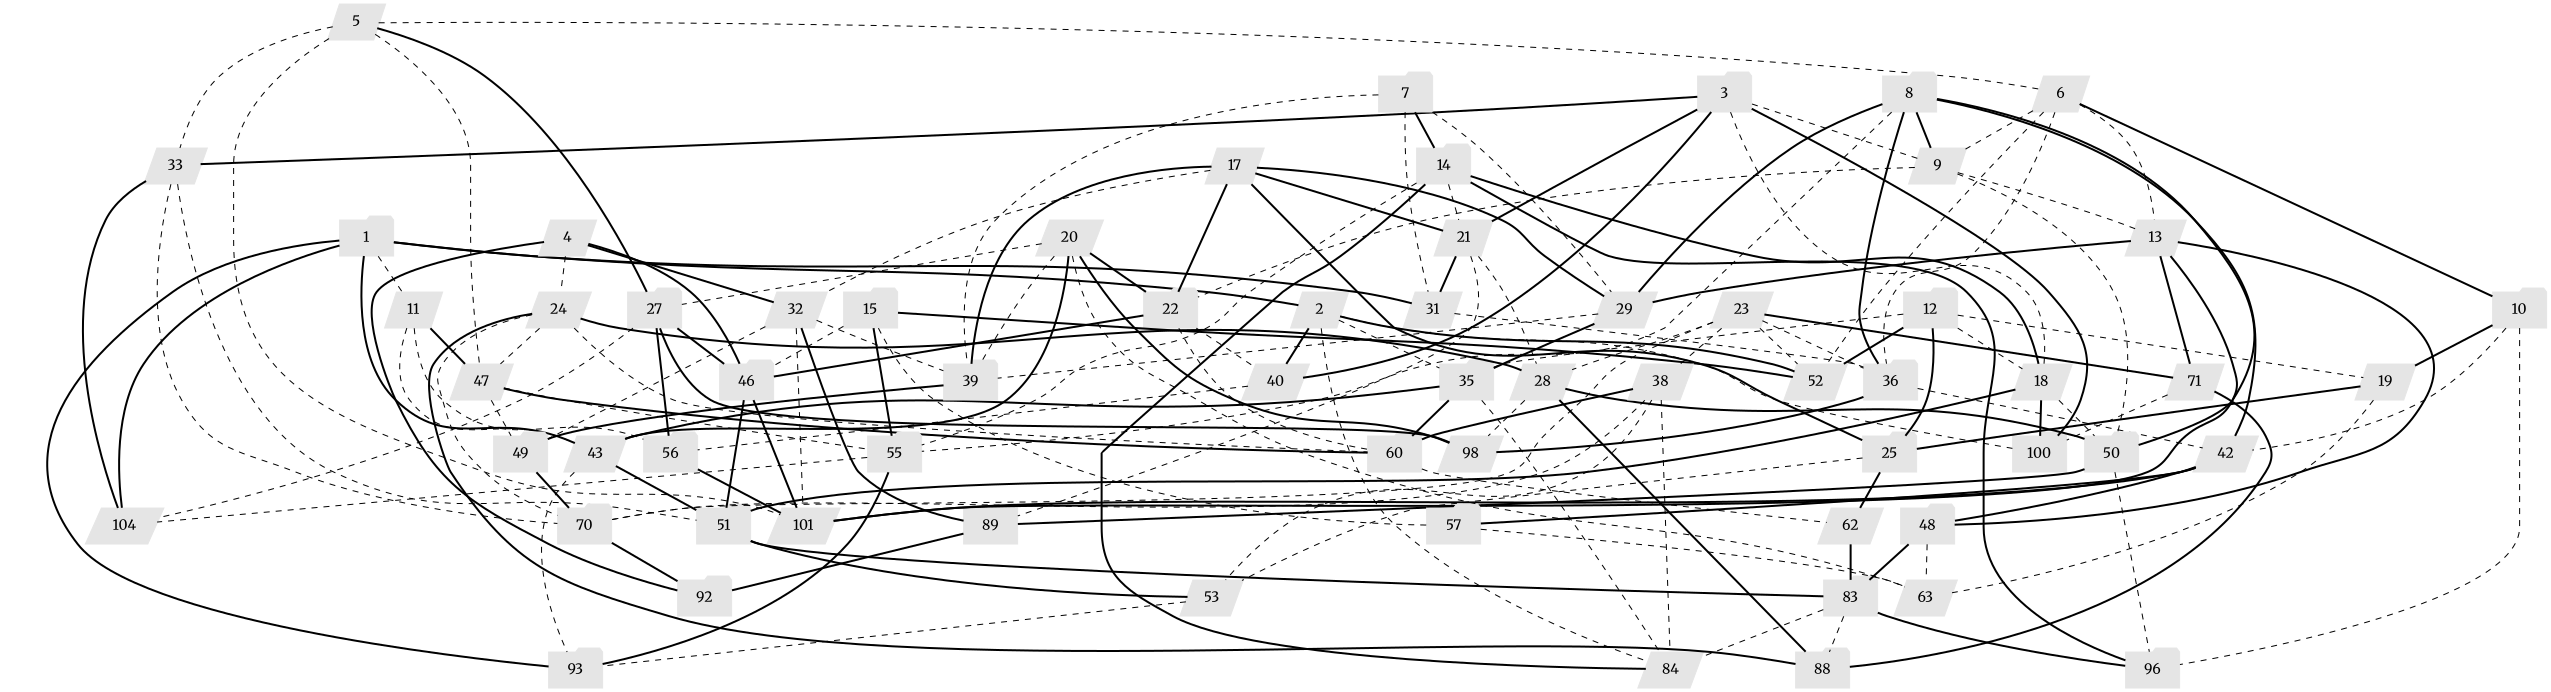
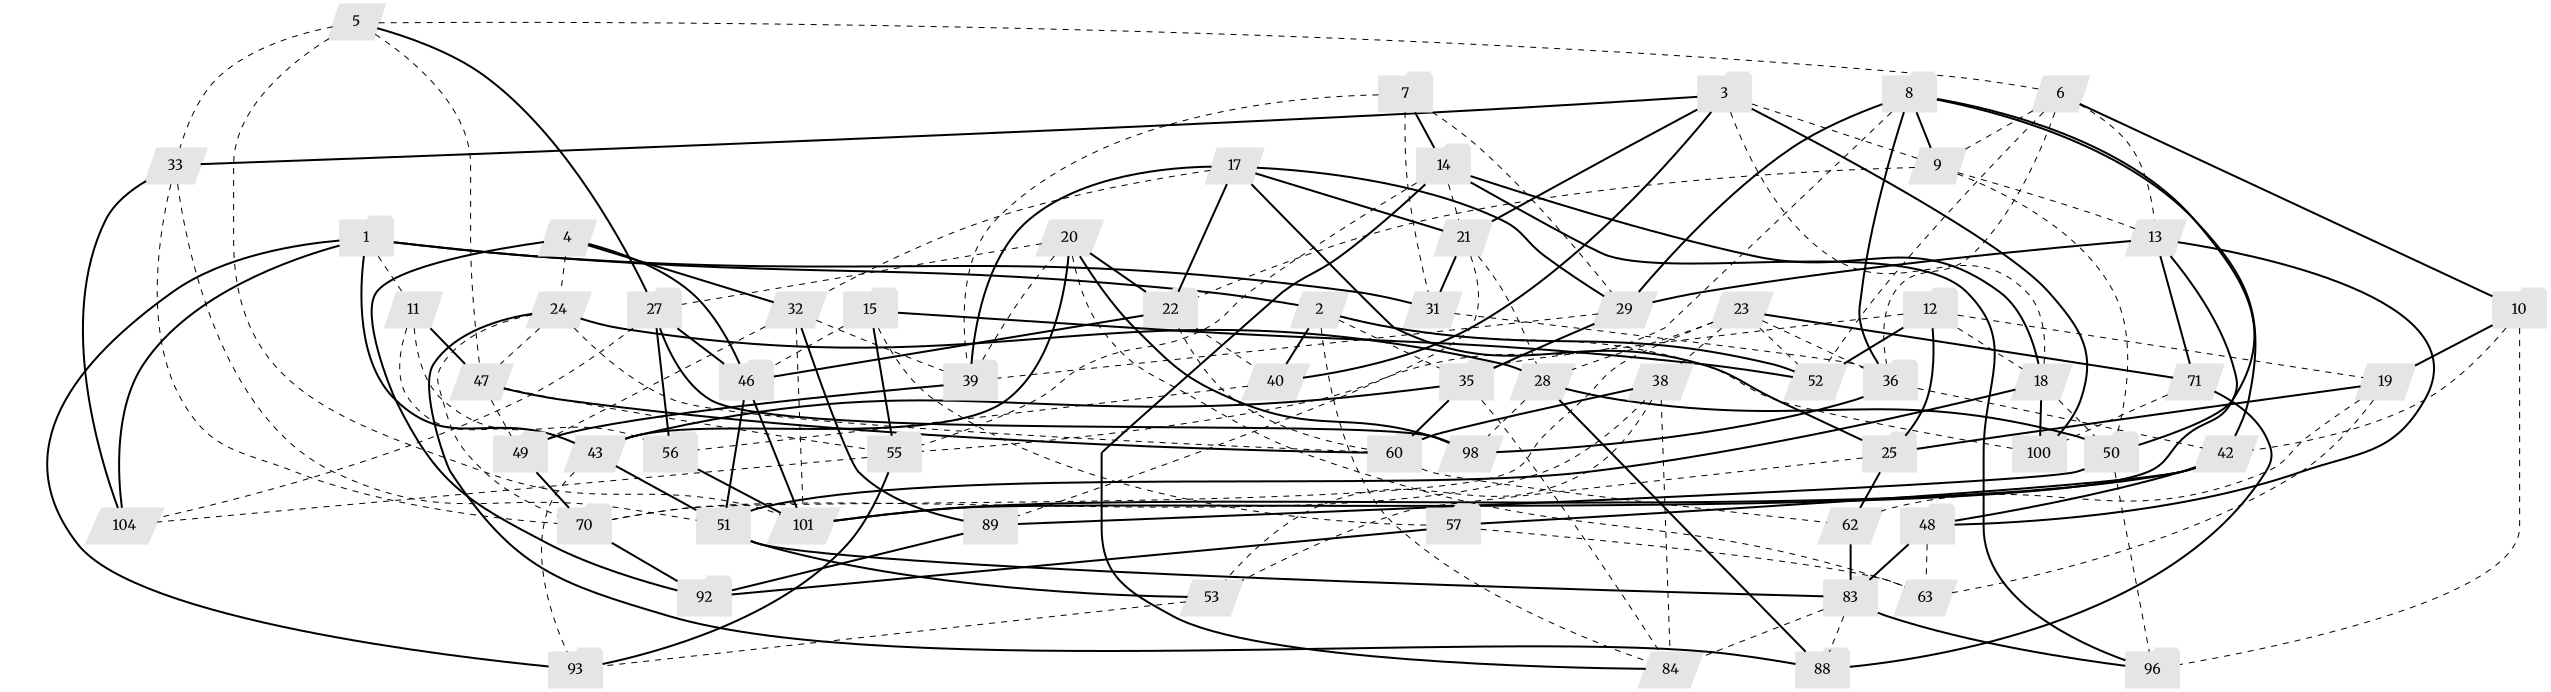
none -> (2134, 501)
none -> (1079, 562)
